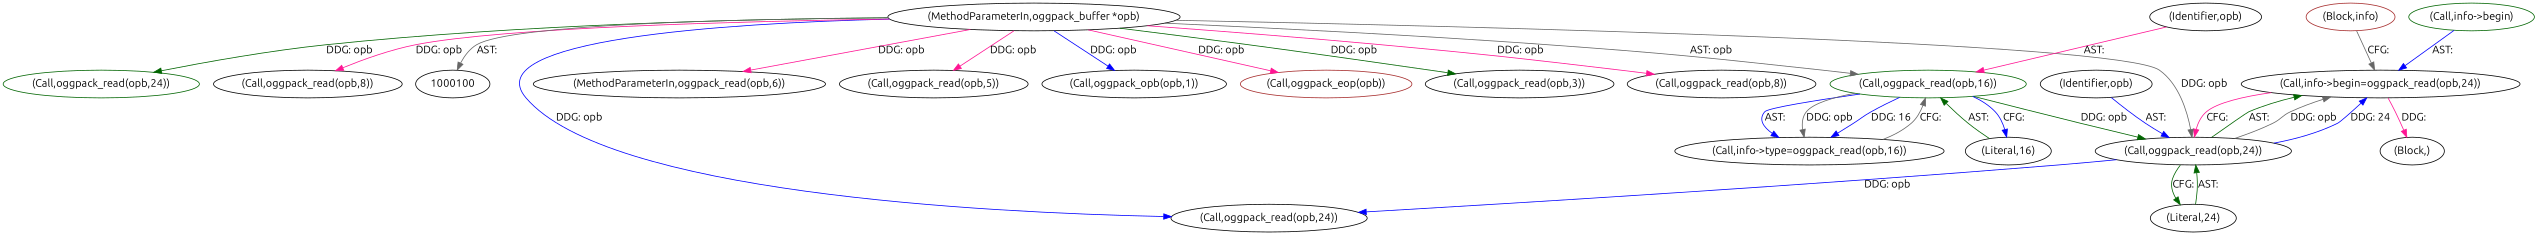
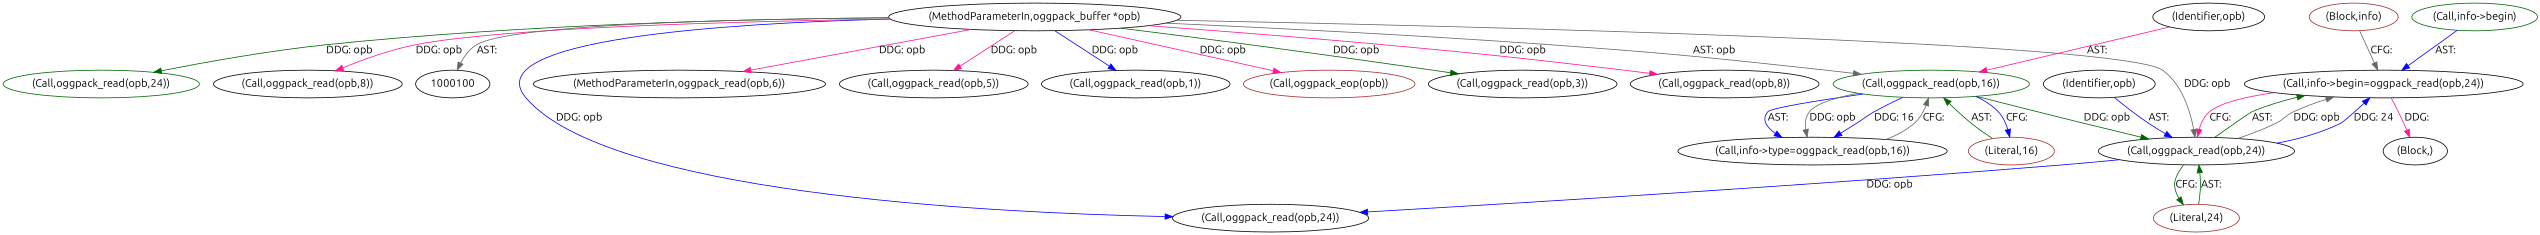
(1134, 84) -> (1136, 84)
(2008, 151) -> (2011, 151)
(2193, 218) -> (2196, 218)
